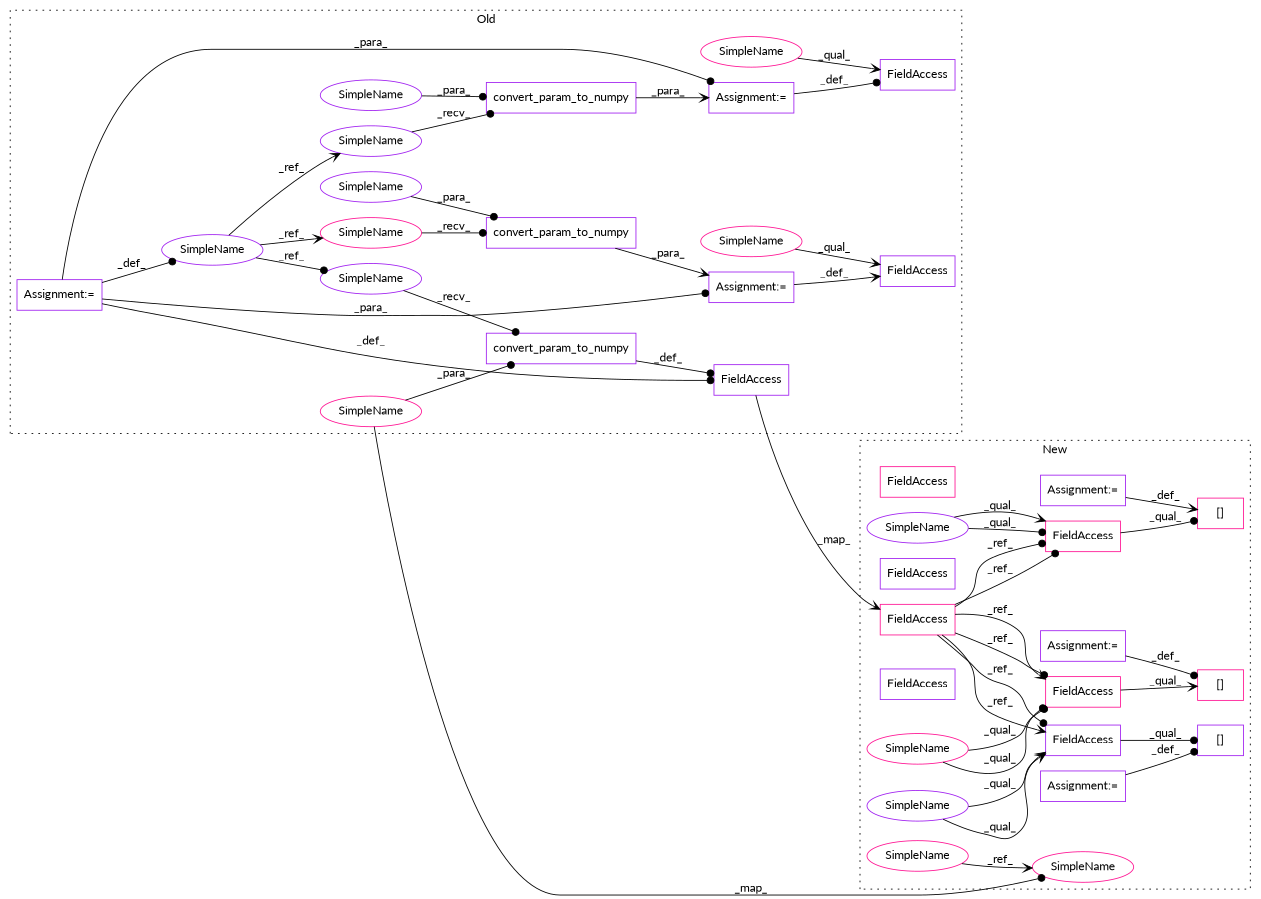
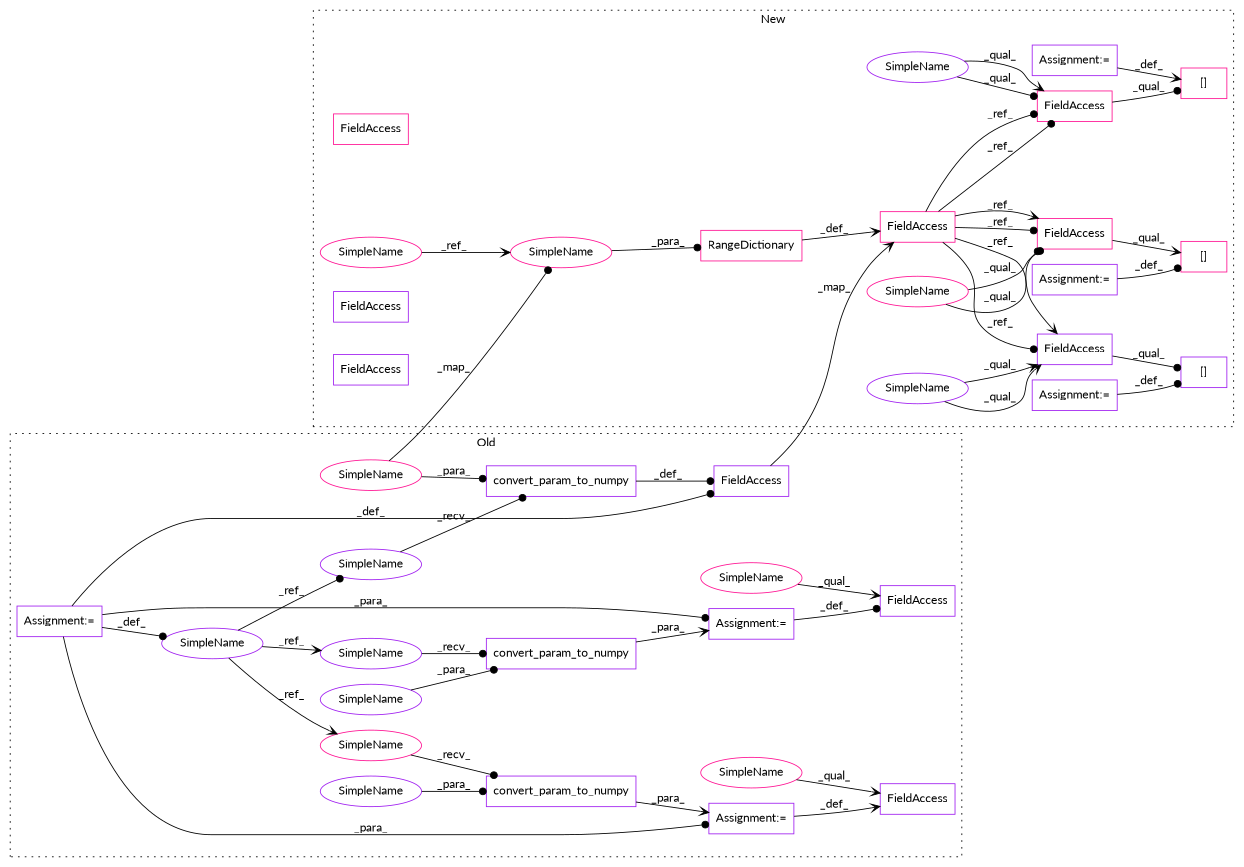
none -> (751, 246)
